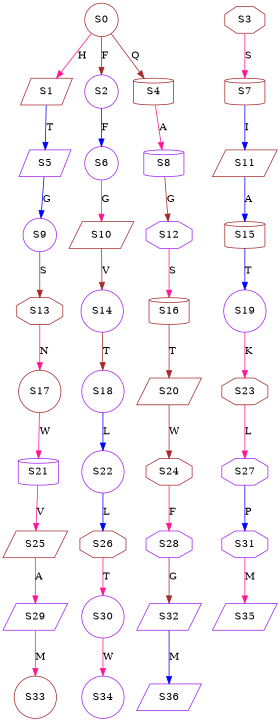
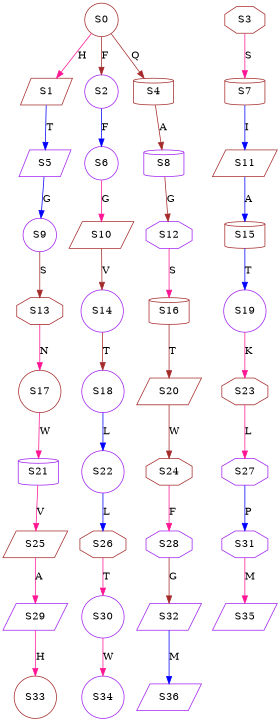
(158, 124) -> (158, 124)
(41, 657) -> (41, 657)
